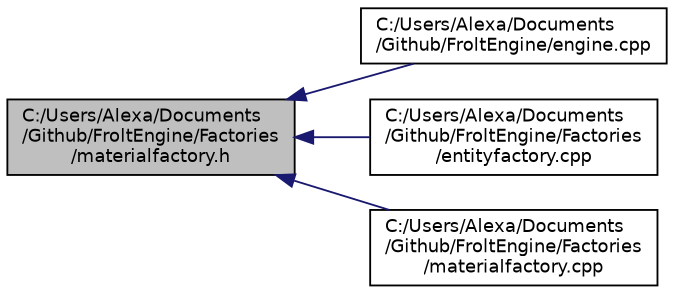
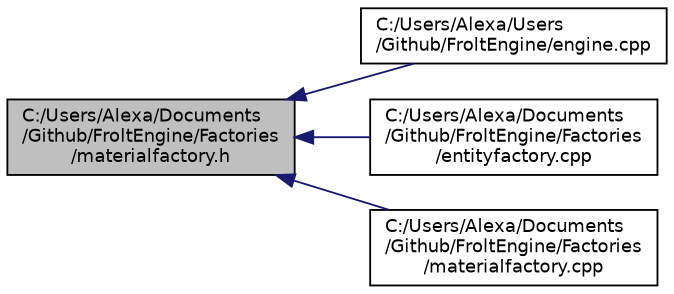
(514, 36) -> (514, 36)
